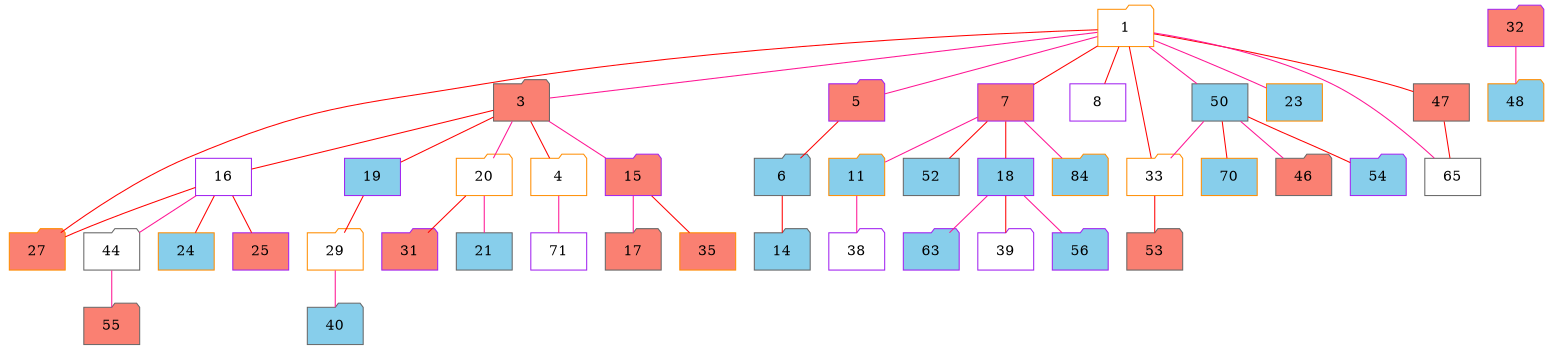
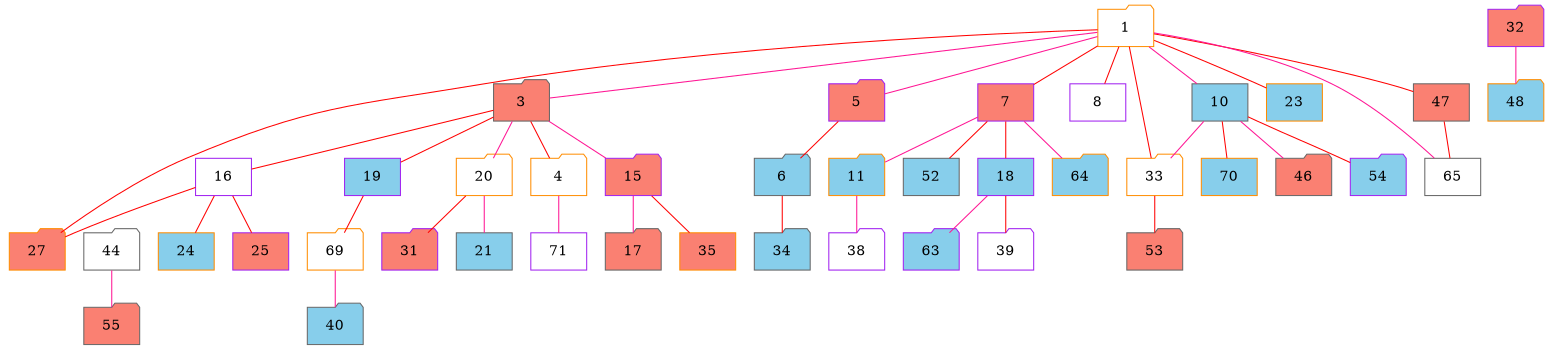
(1210, 64) -> (1210, 64)
(1220, 102) -> (1220, 102)
(1080, 177) -> (1080, 177)
(168, 214) -> none
(335, 251) -> (335, 251)
(782, 251) -> (782, 251)
(1080, 251) -> none
